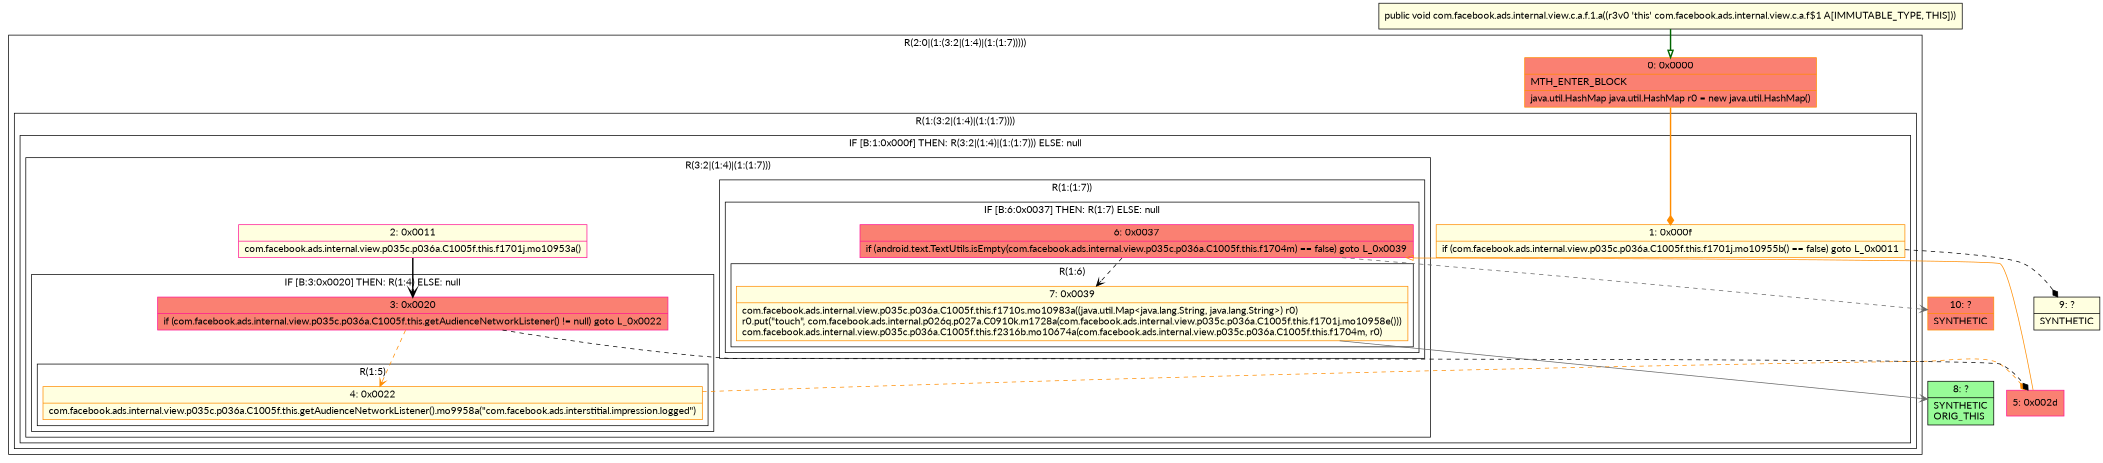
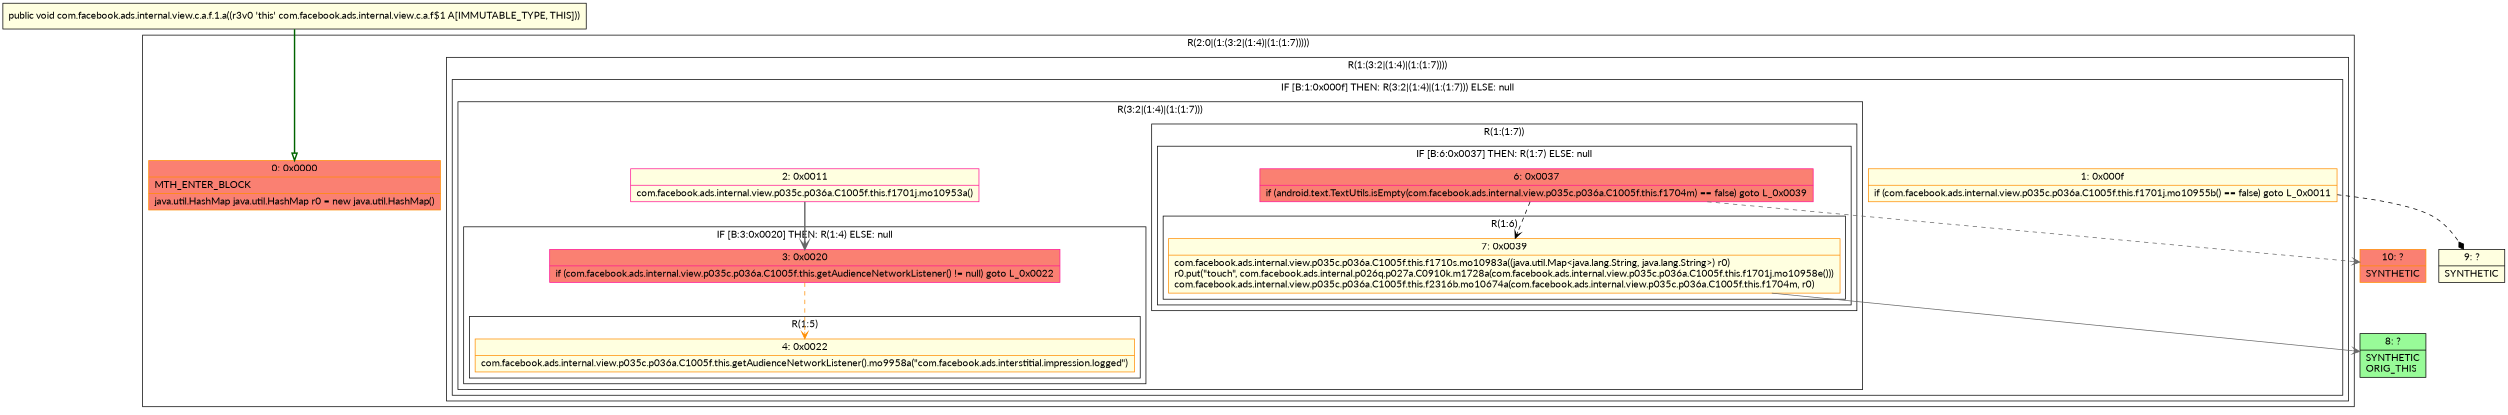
(1671, 162) -> none
(413, 270) -> (805, 222)
(2035, 403) -> none
